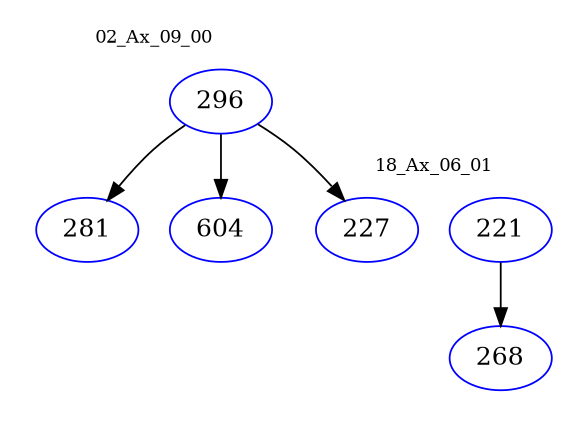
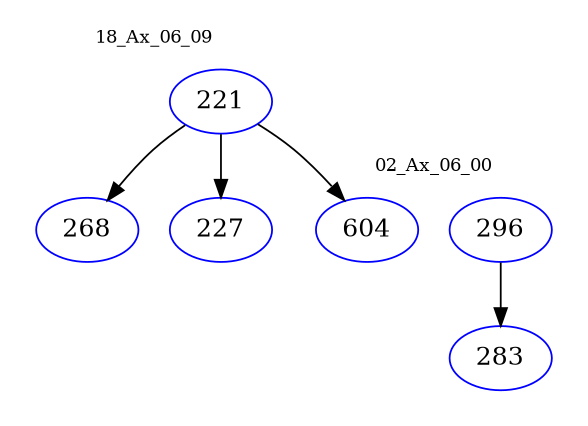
(154, 38) -> (434, 167)
(221, 157) -> (313, 167)
(313, 167) -> (221, 157)
(434, 167) -> (154, 38)
(87, 230) -> (501, 358)
